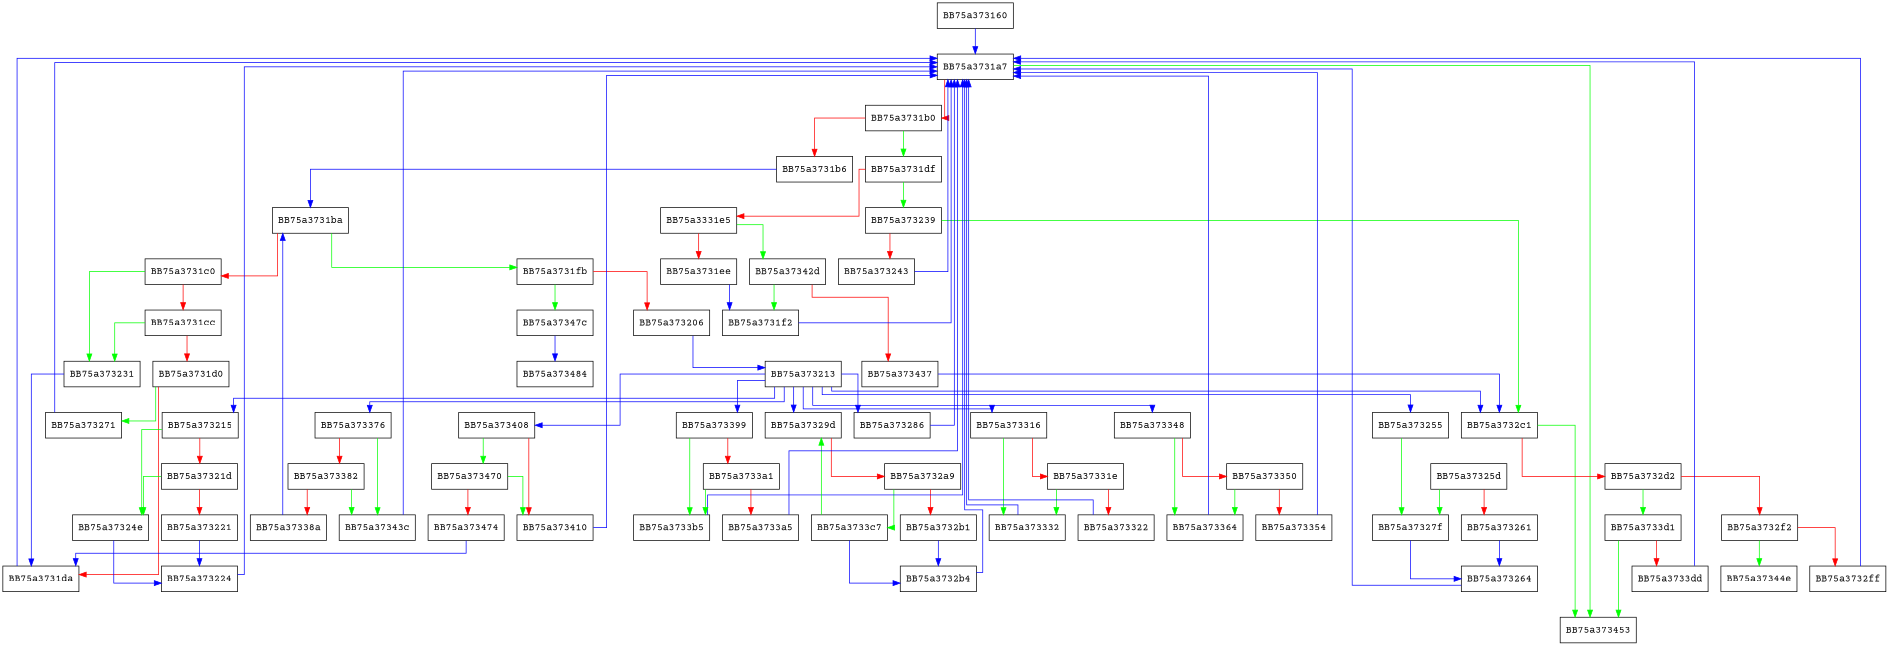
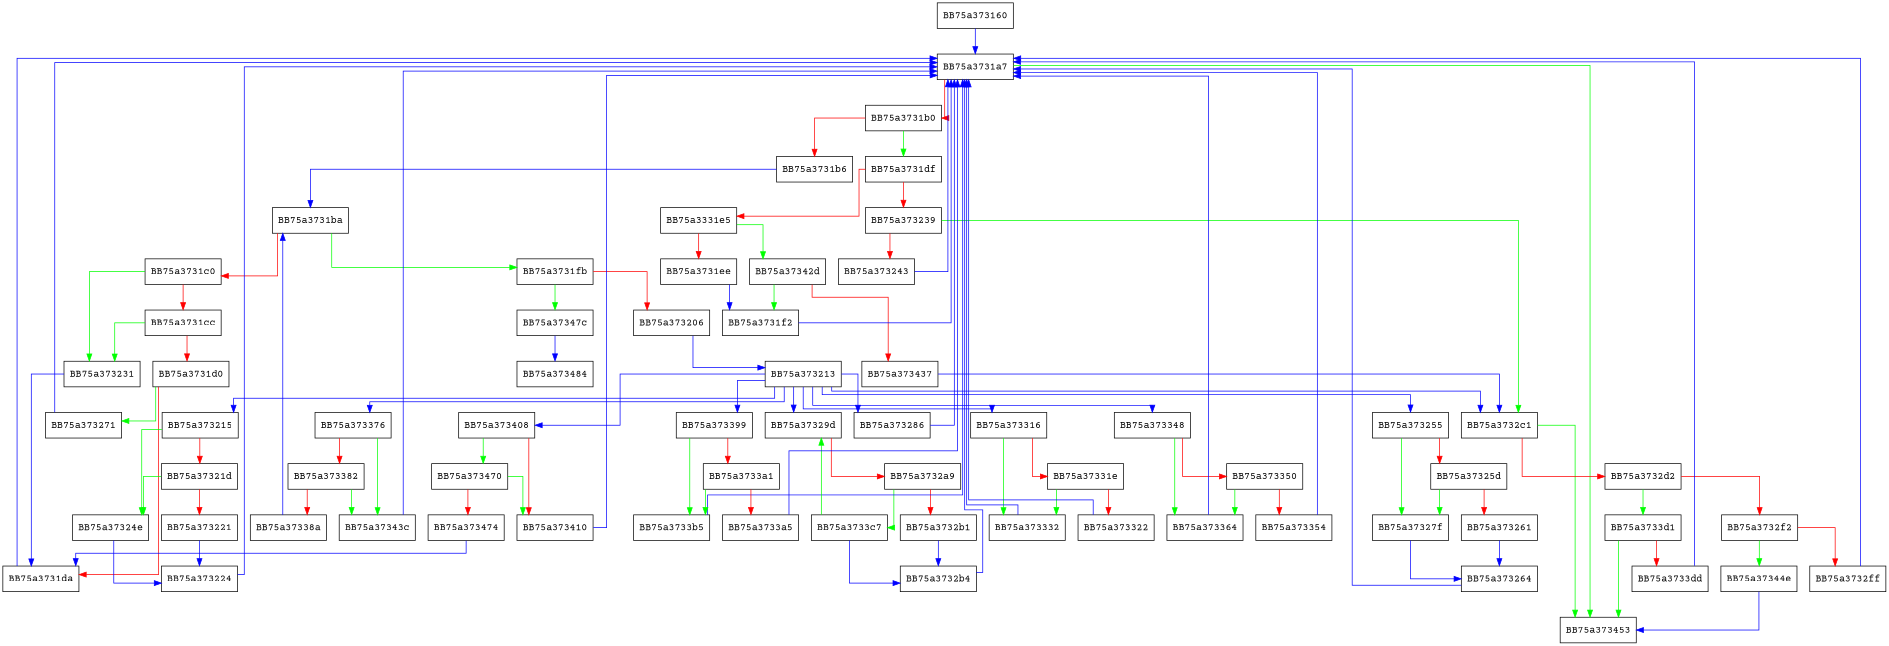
(903, 191) -> (903, 191)
none -> (1440, 447)
none -> (1720, 630)
